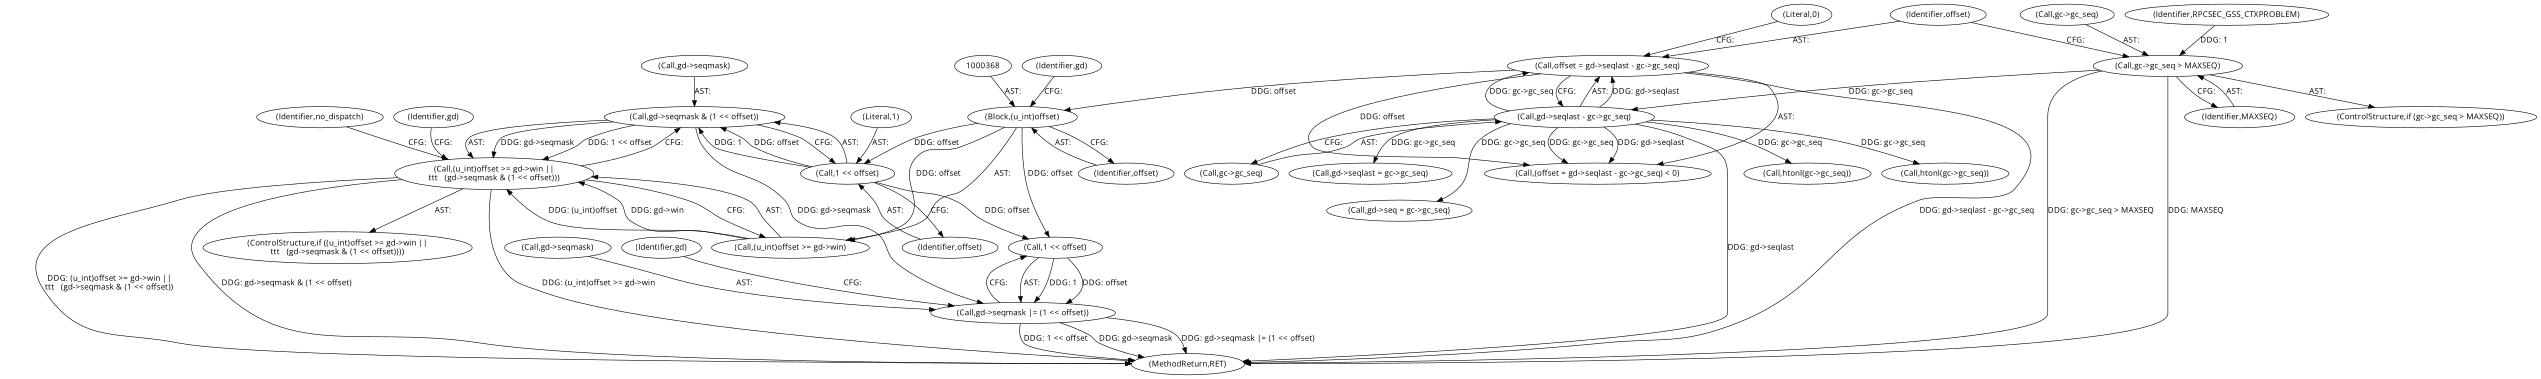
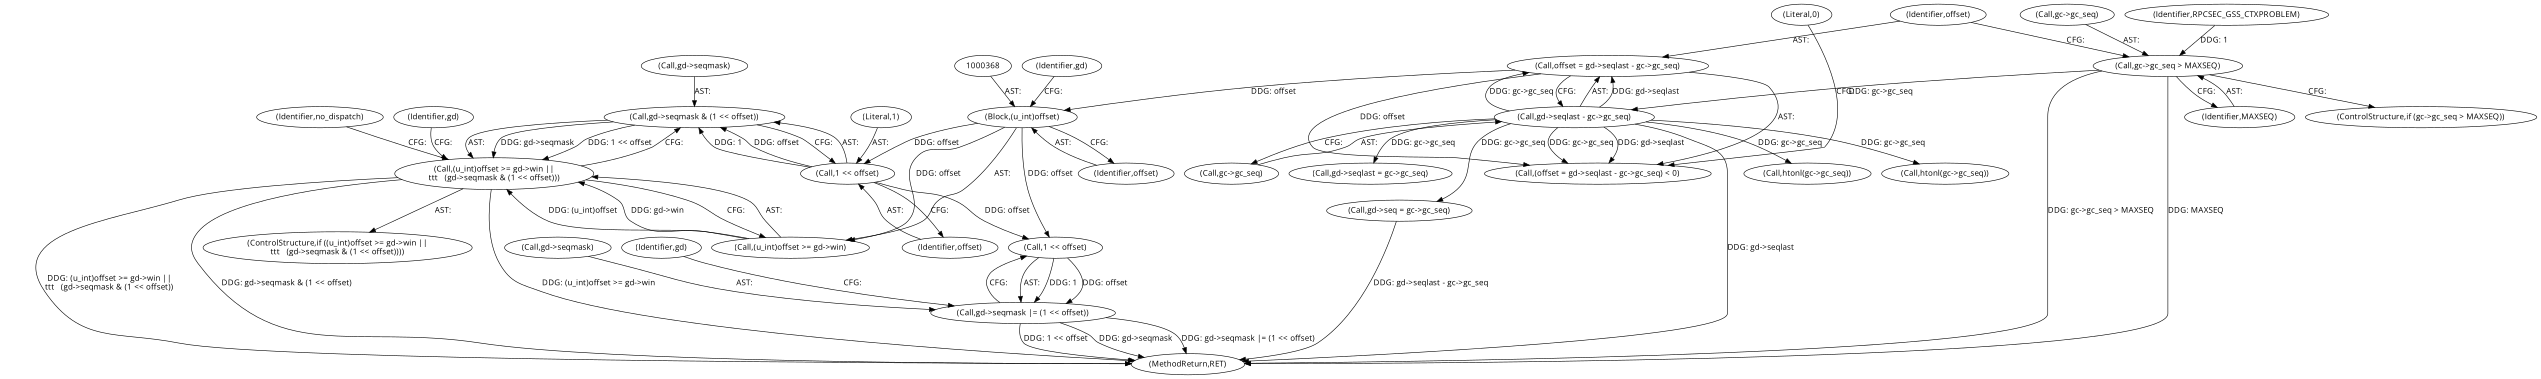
(1714, 38) -> (1814, 149)
(2319, 92) -> (2319, 92)
(828, 228) -> none
(1832, 257) -> (1344, 319)
